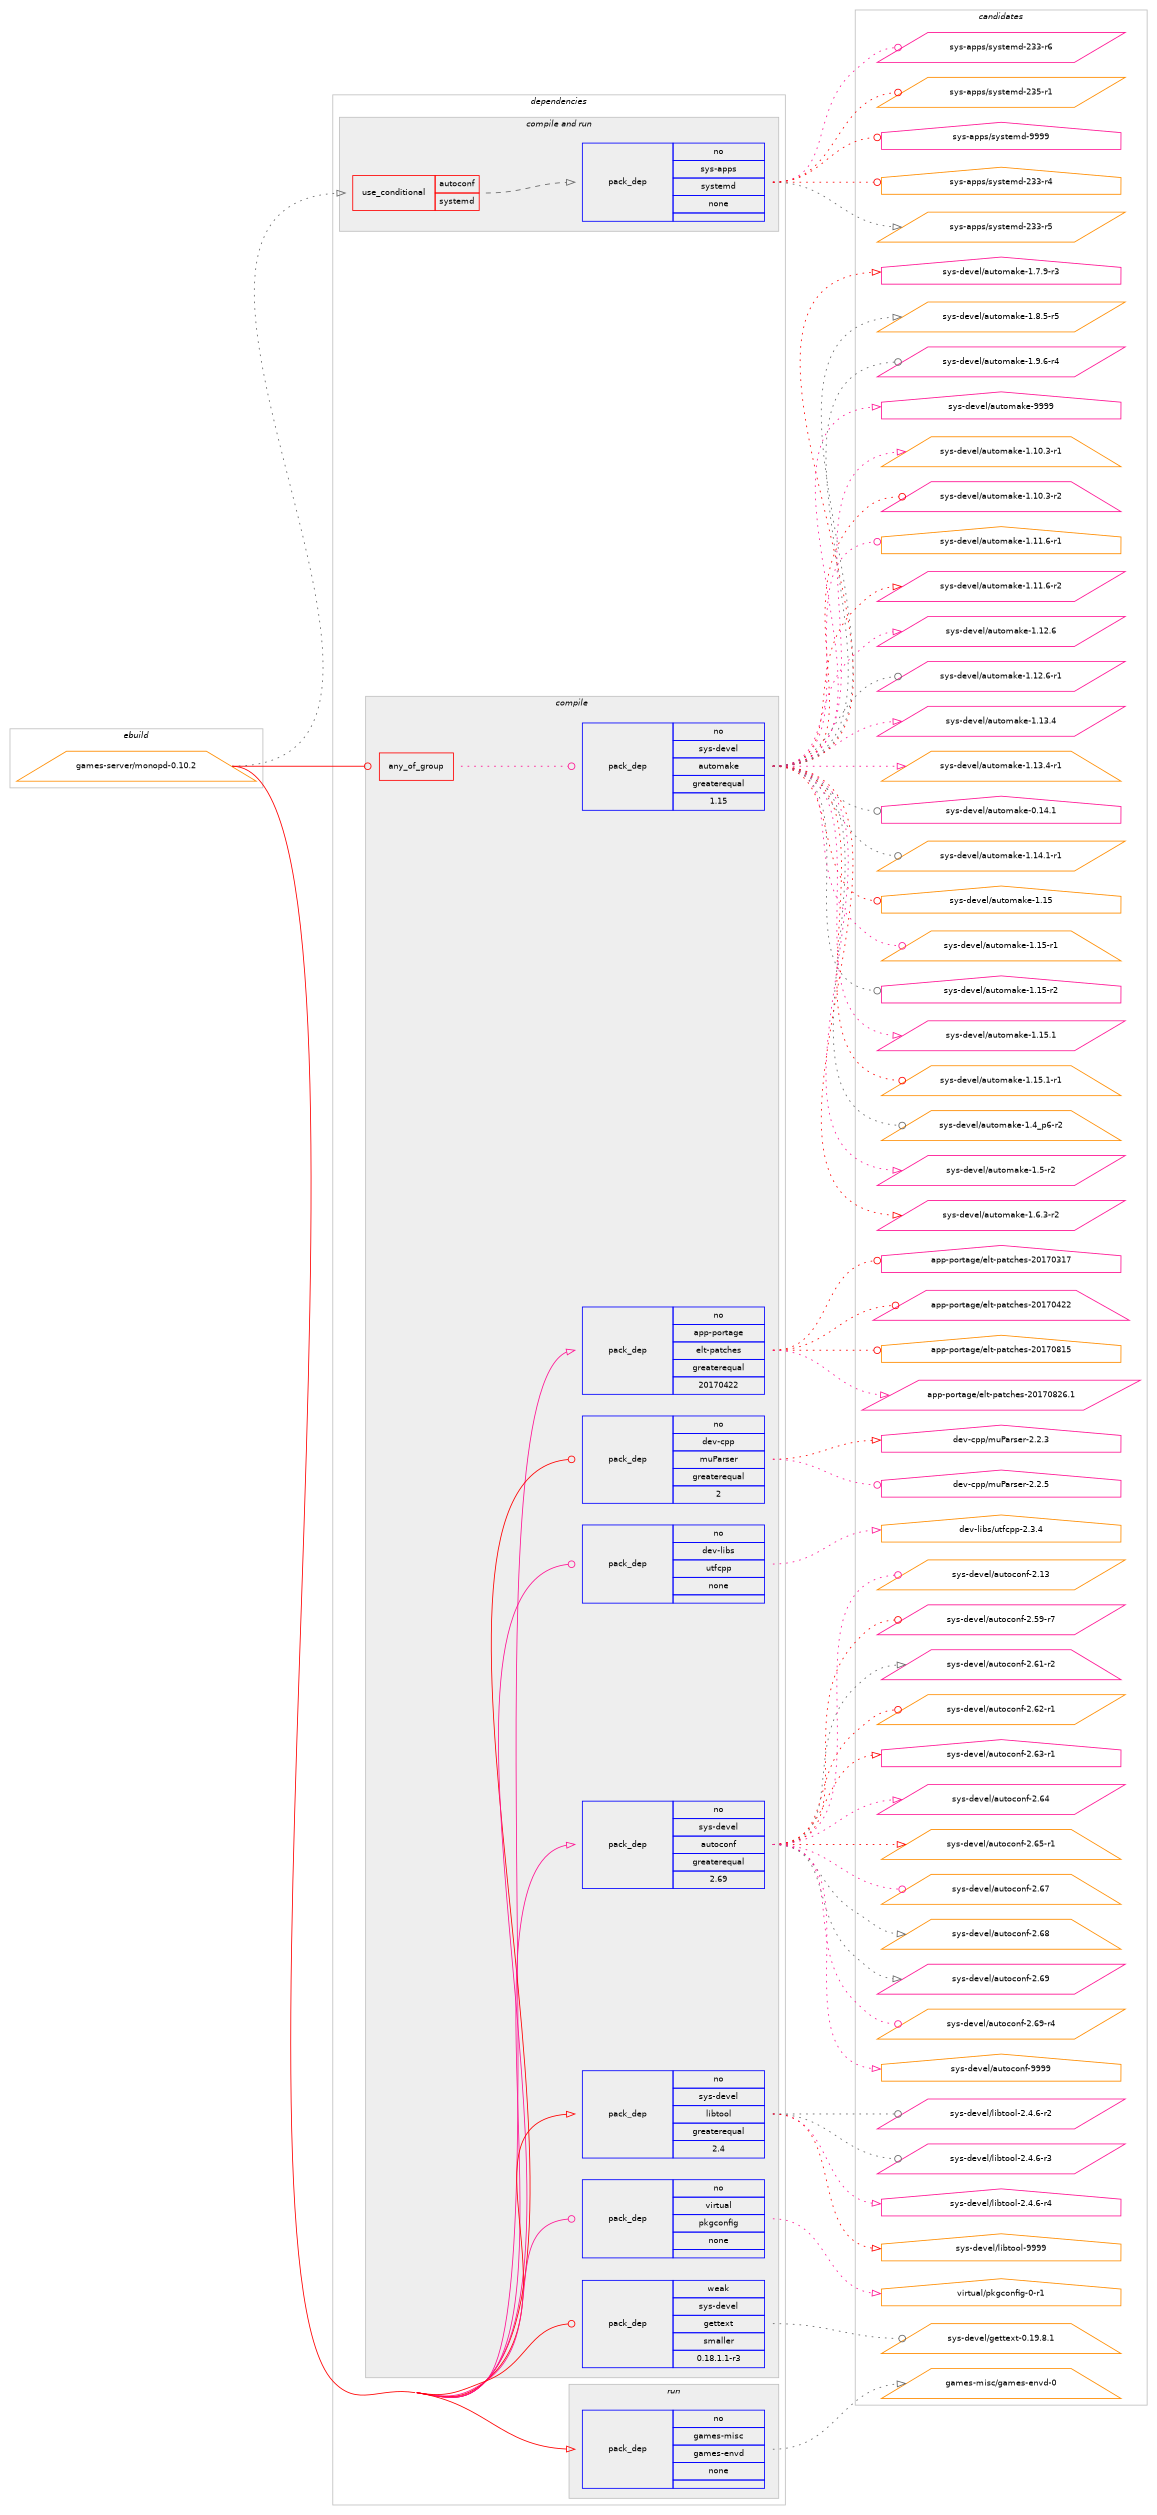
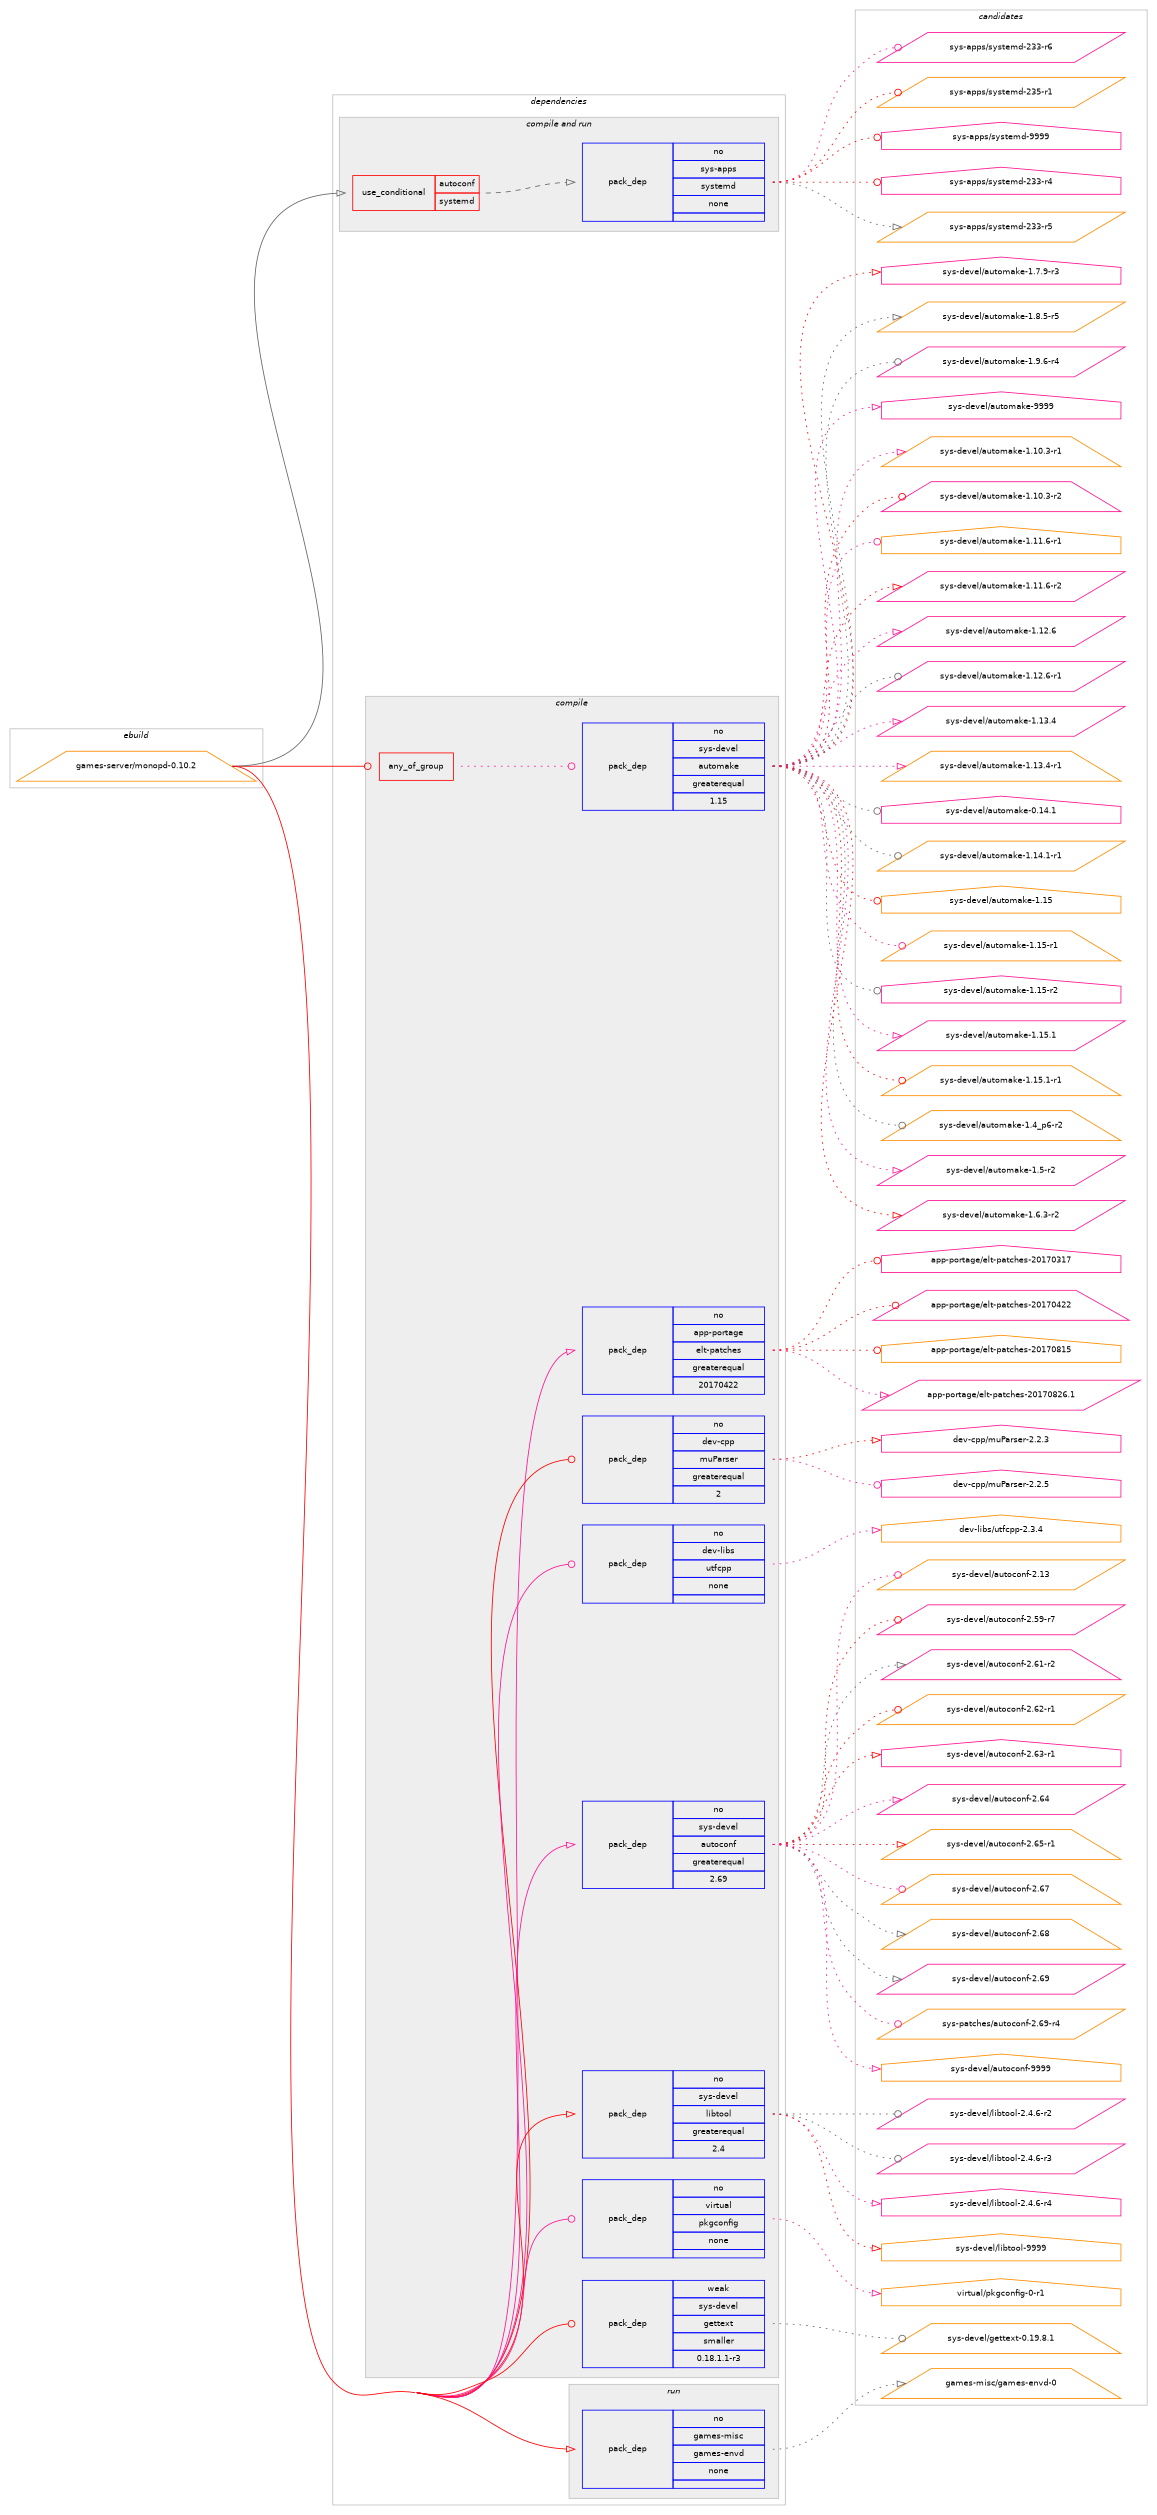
(1001, 182) -> (1001, 182)
(290, 484) -> (290, 484)
(1001, 2024) -> (1001, 2024)
